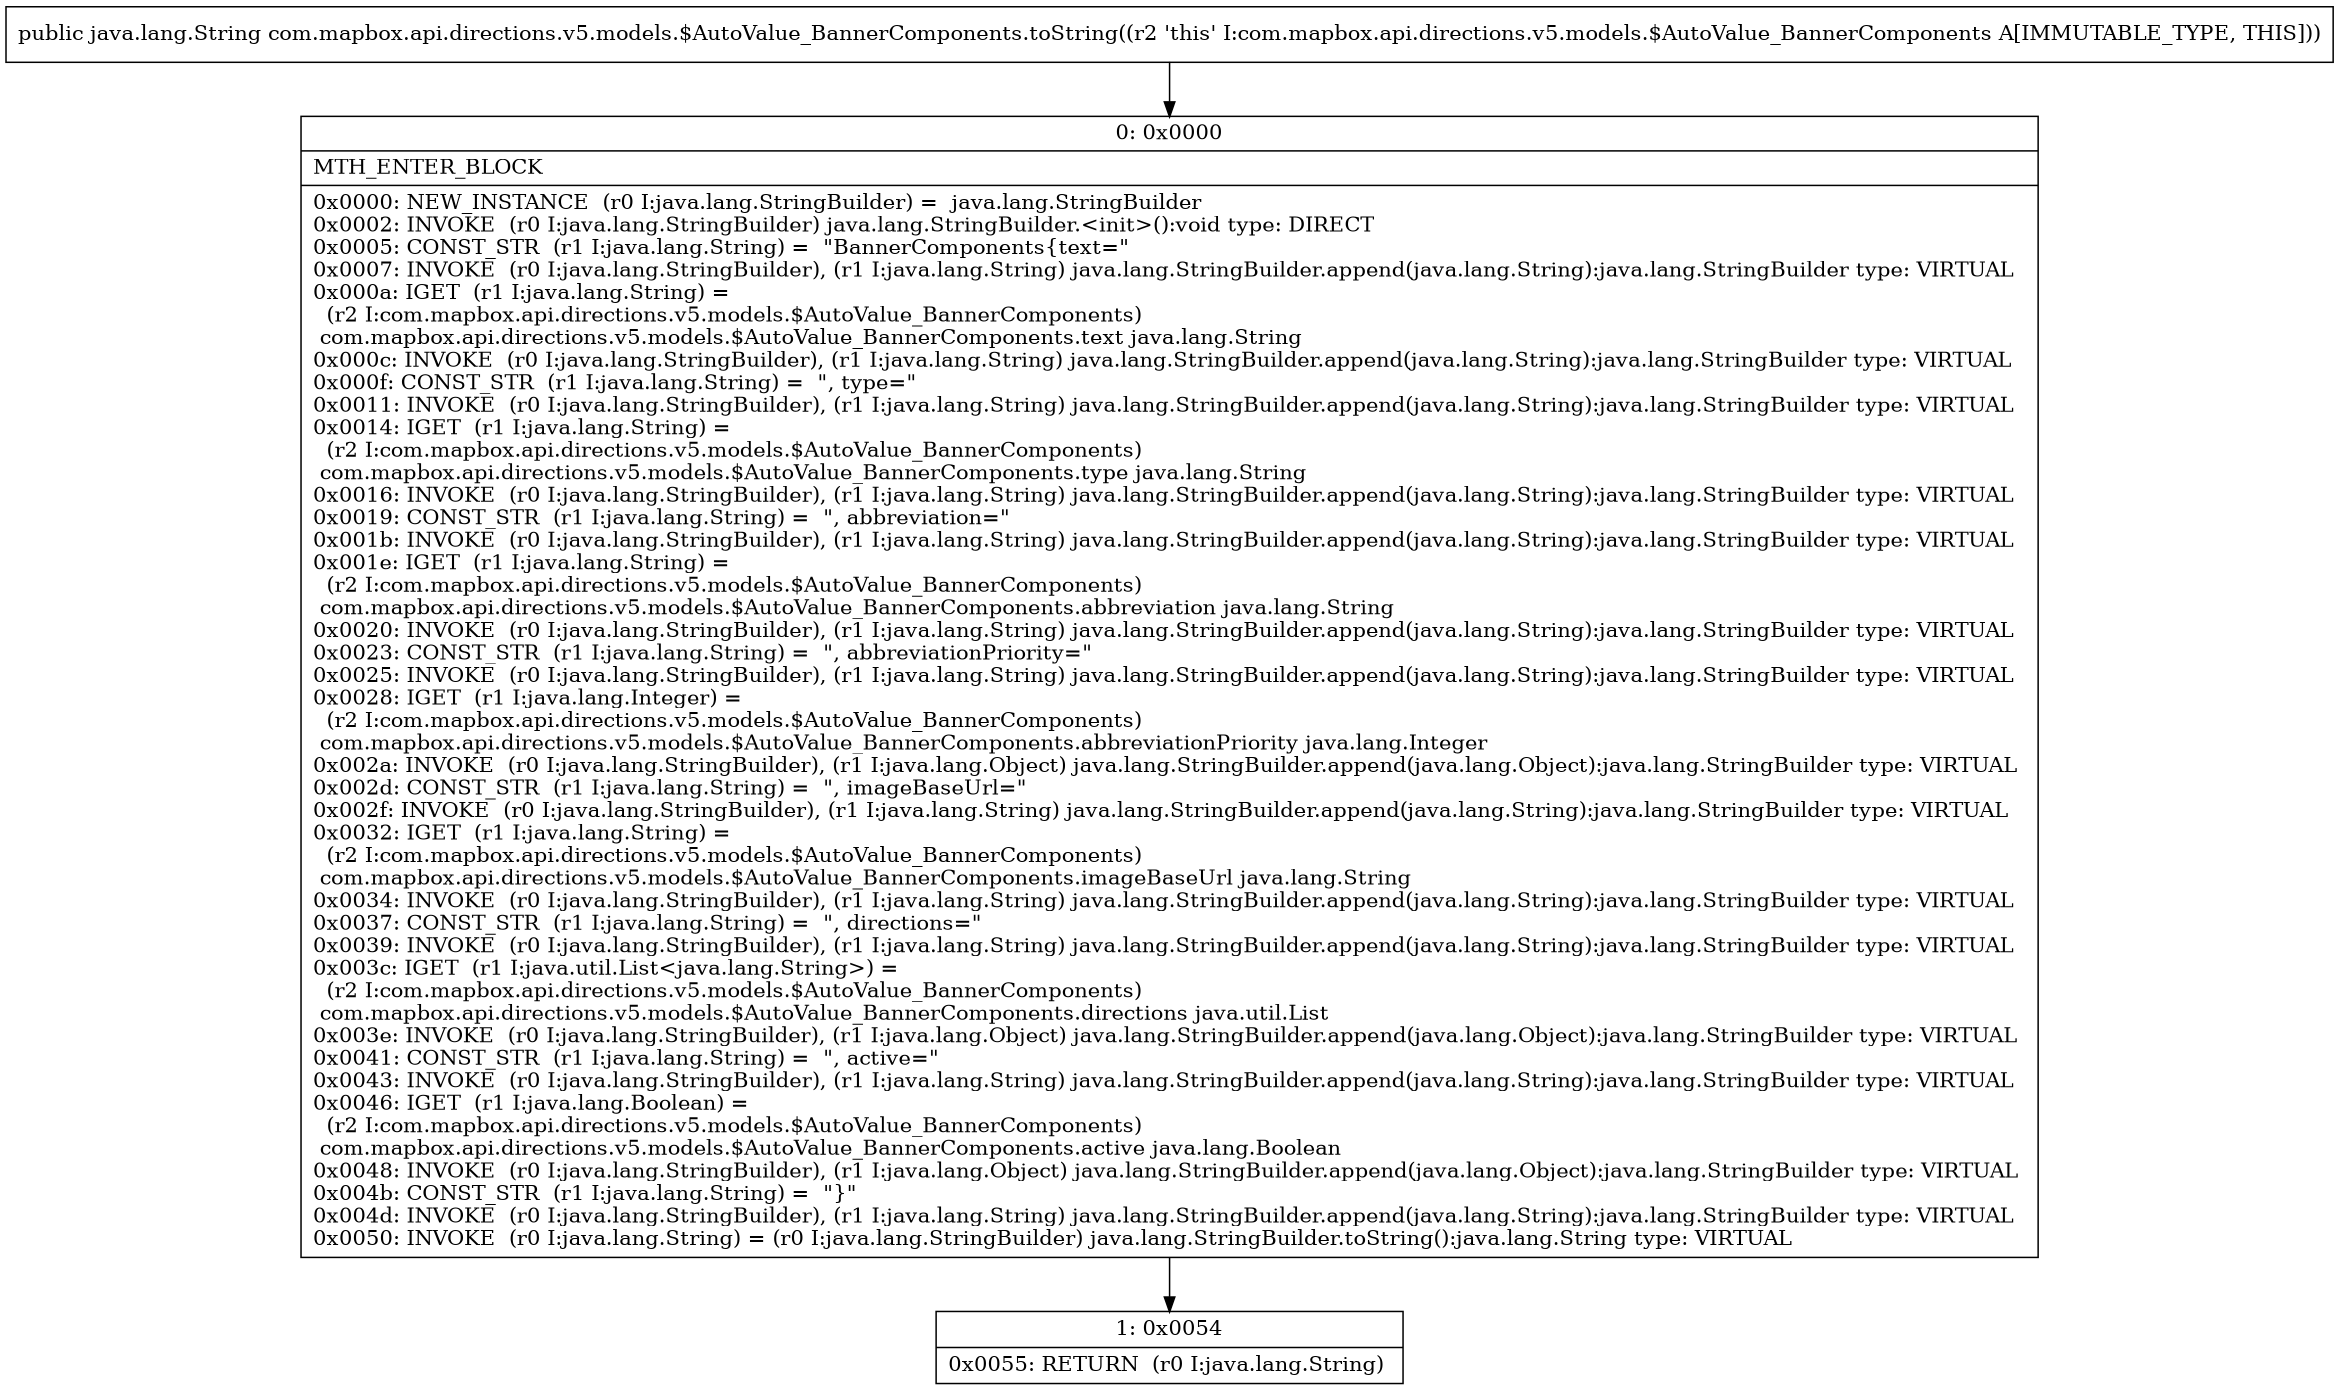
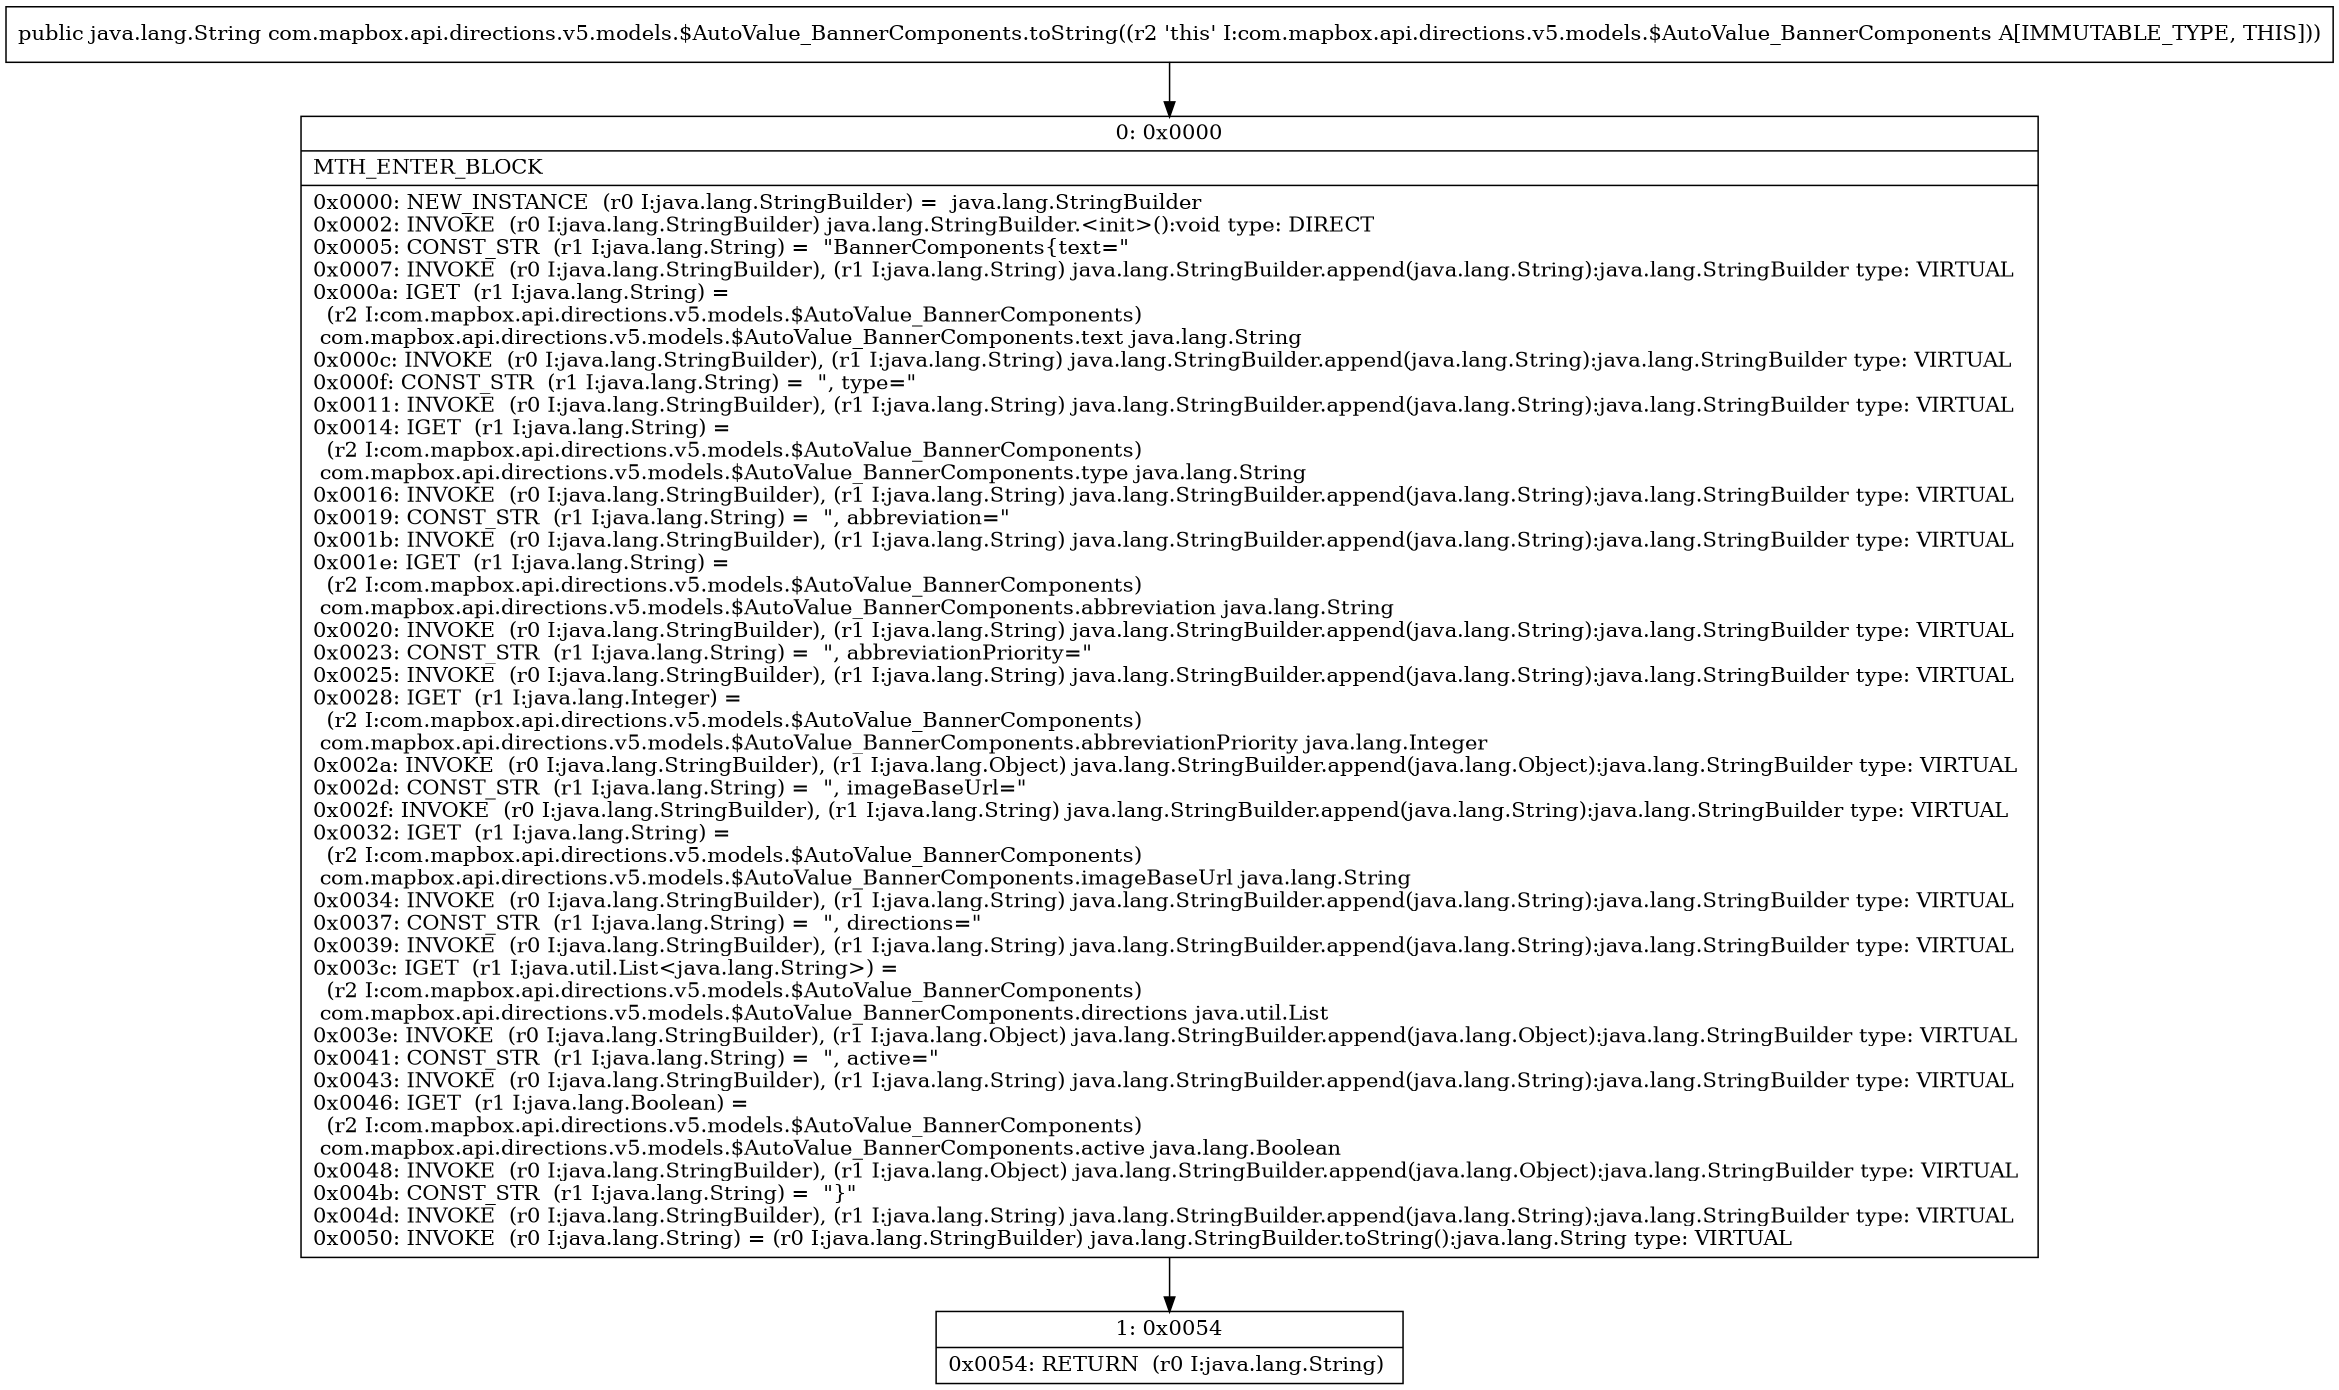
(1170, 1365) -> (1170, 1365)
